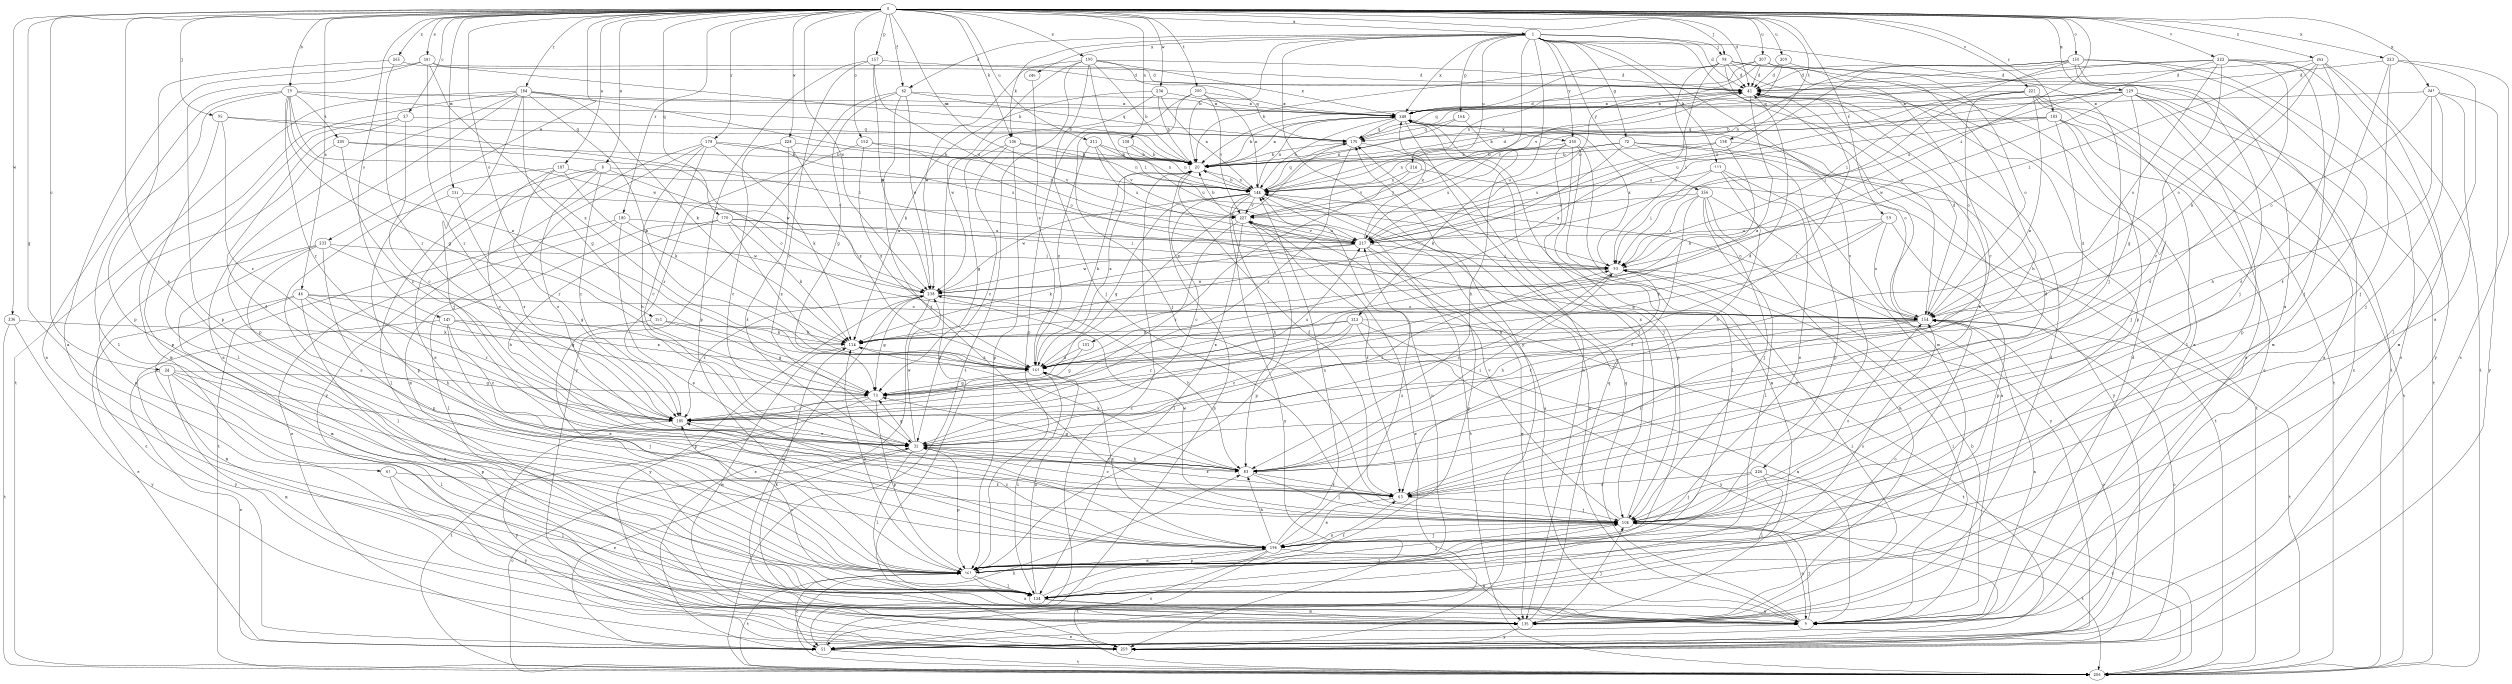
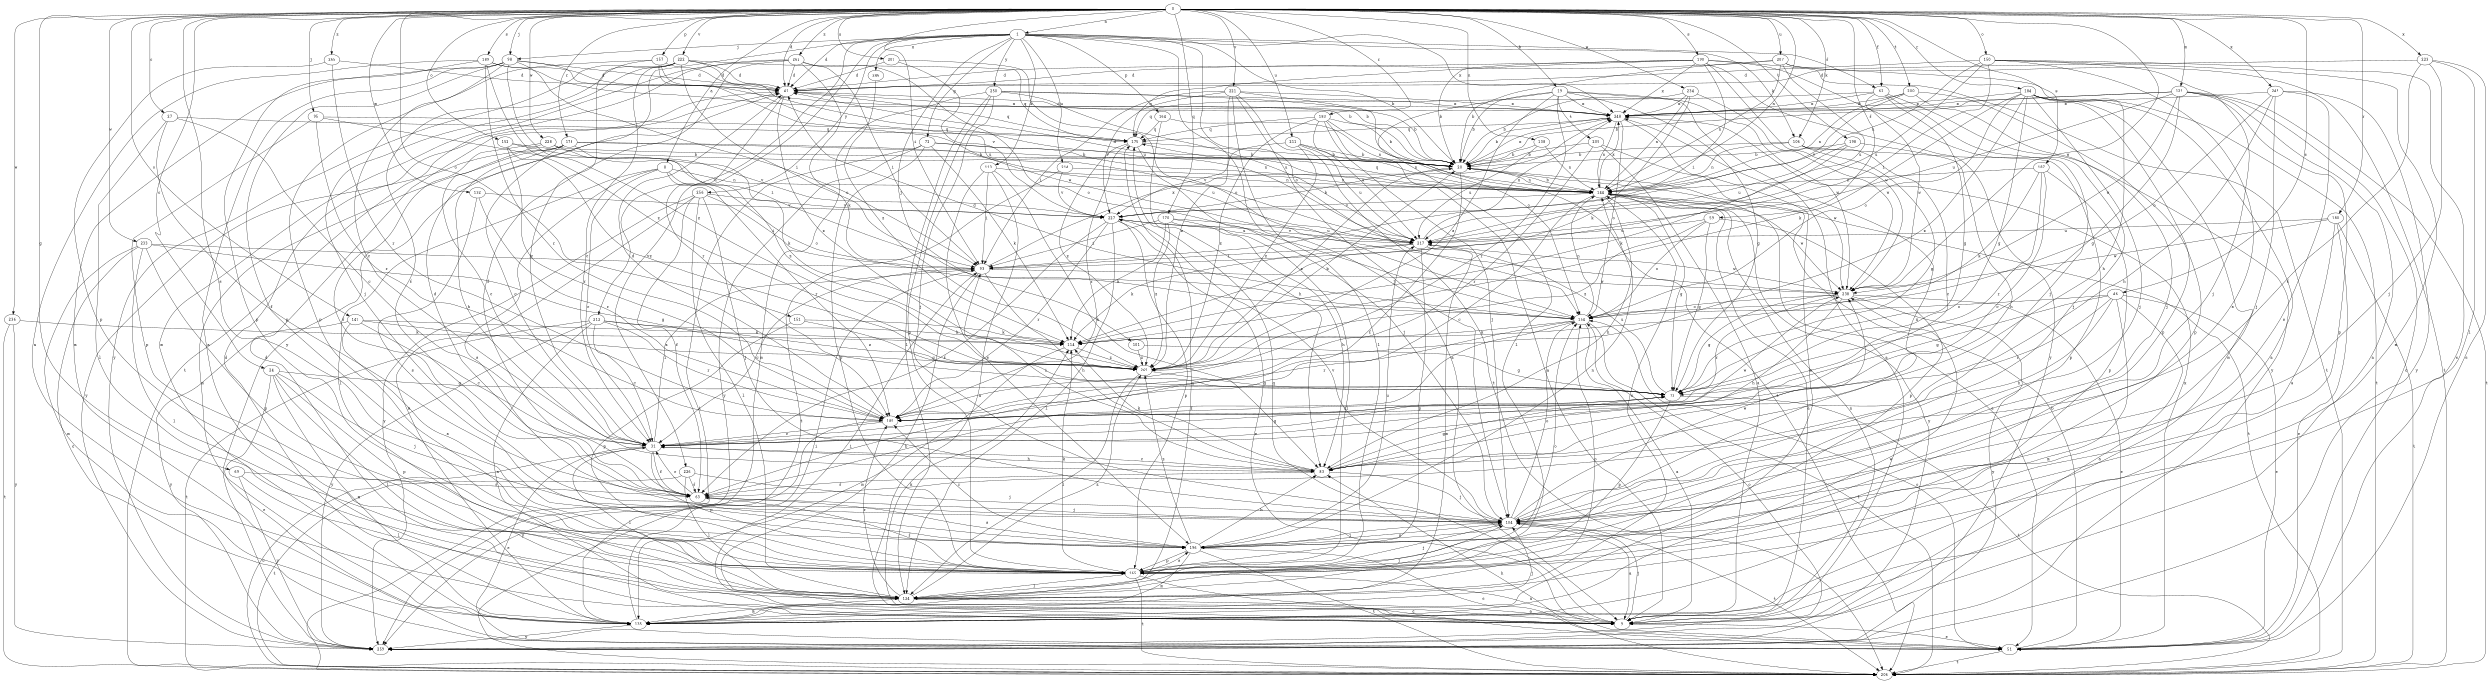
(1486, 129) -> (1320, 99)
